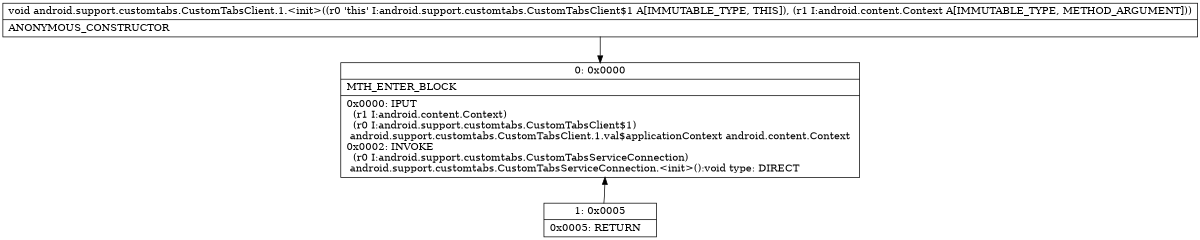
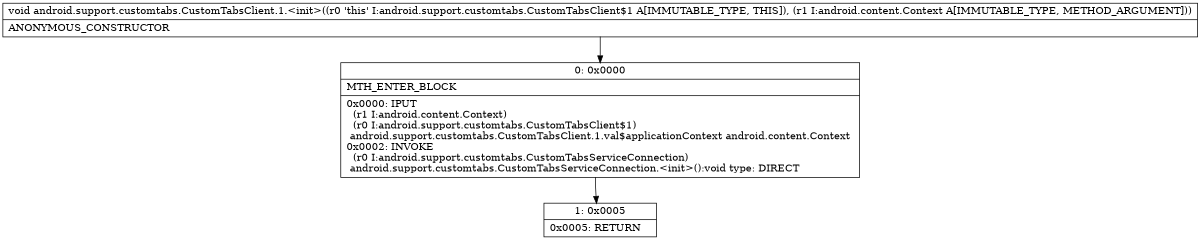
(604, 194) -> (596, 187)
